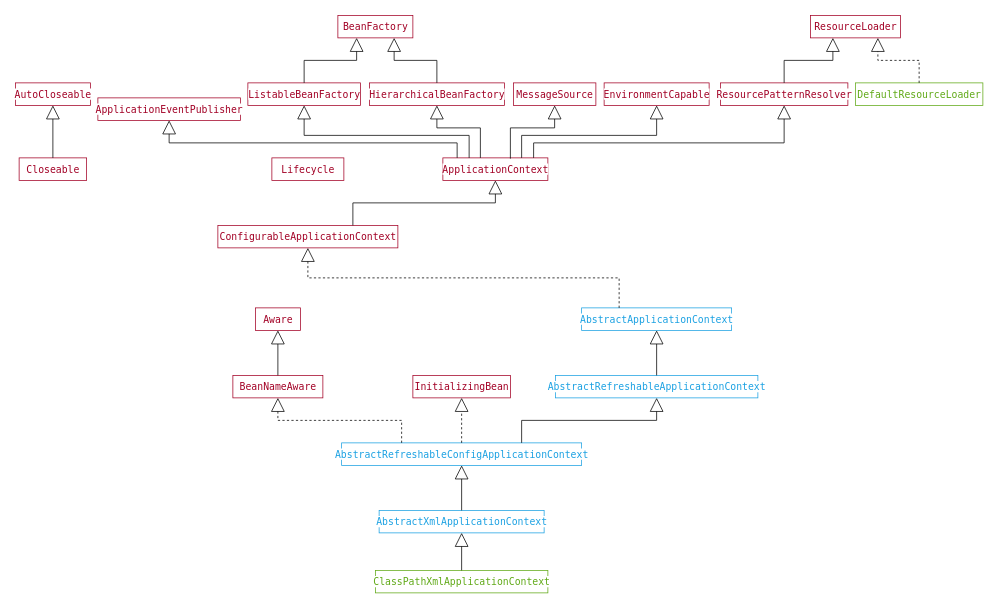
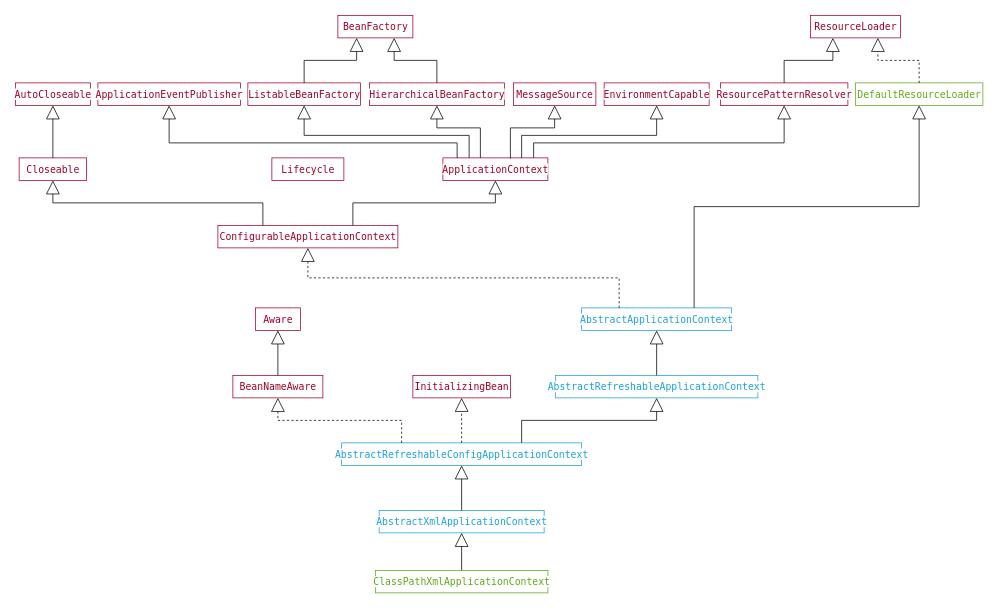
(169, 109) -> (169, 94)
none -> (165, 203)
none -> (799, 207)
